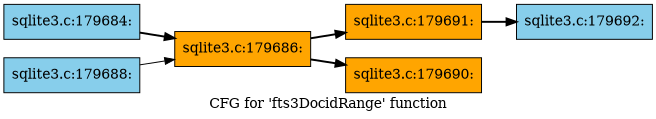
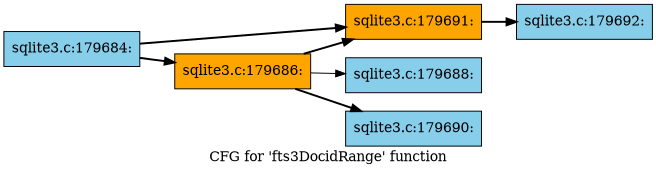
none -> (238, 36)
(152, 63) -> (323, 73)
(414, 75) -> (414, 129)
